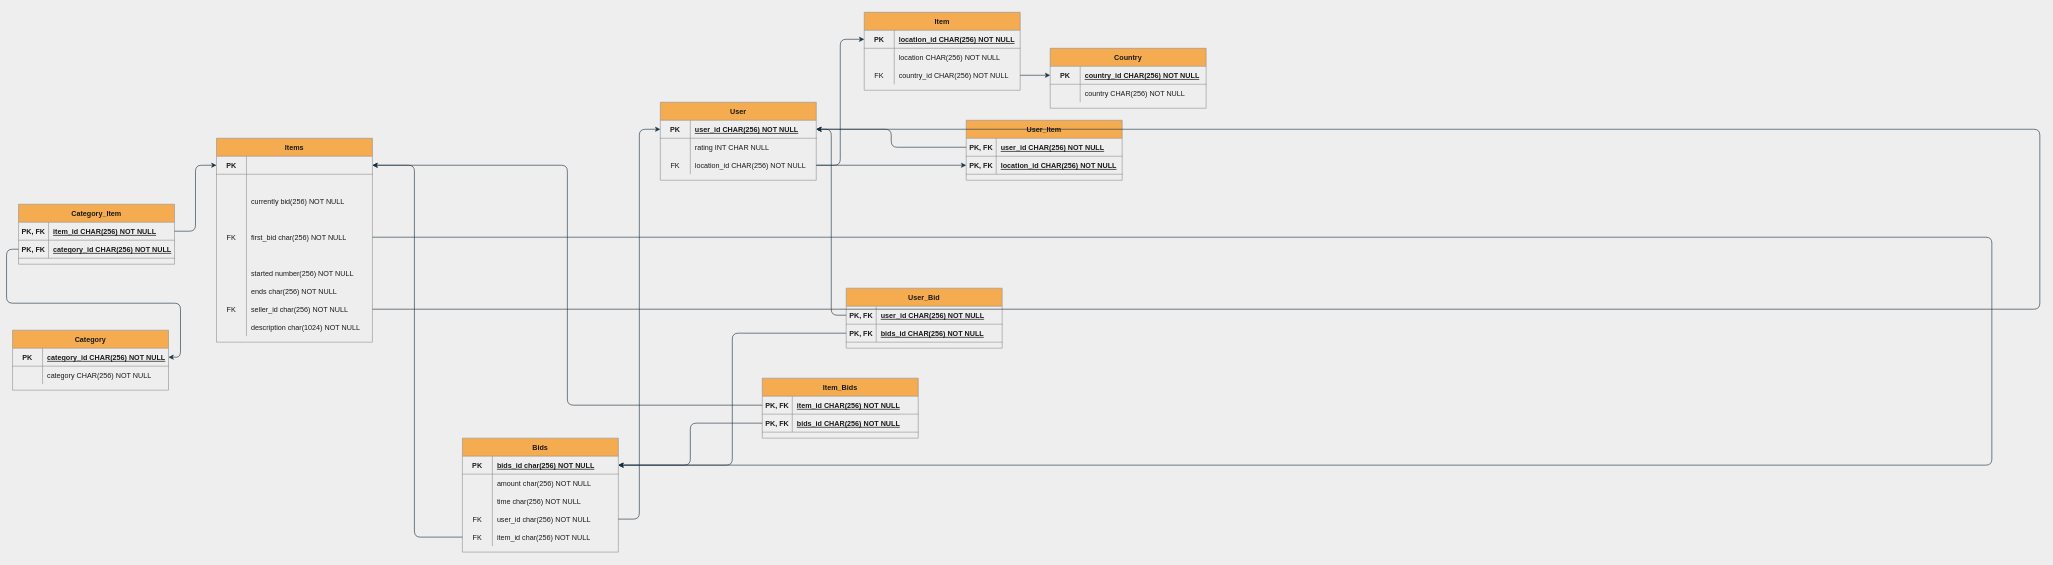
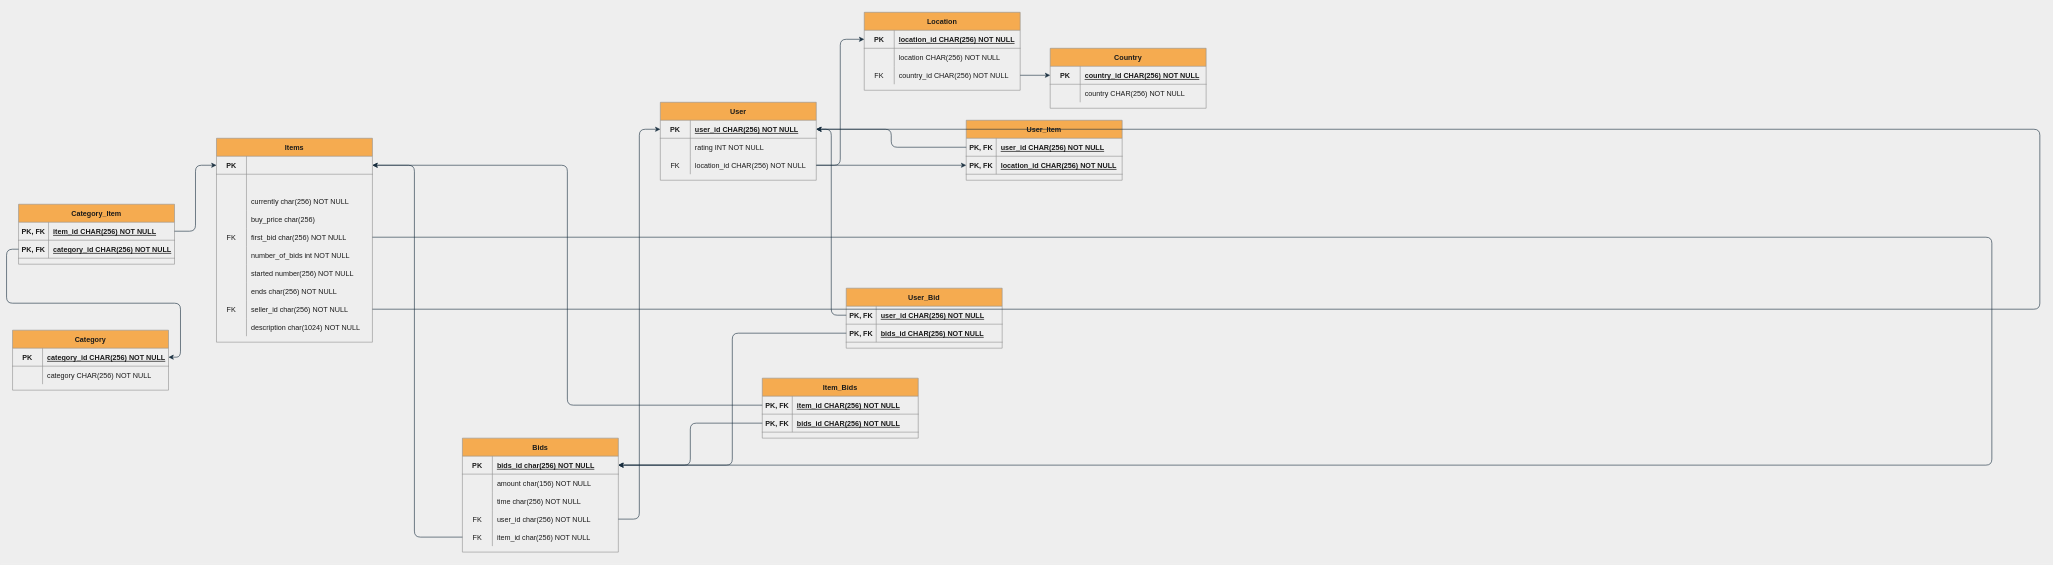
(942, 22) -> (942, 22)
(731, 148) -> (729, 148)
(301, 202) -> (304, 202)
none -> (309, 219)
none -> (309, 255)
(544, 484) -> (544, 484)
